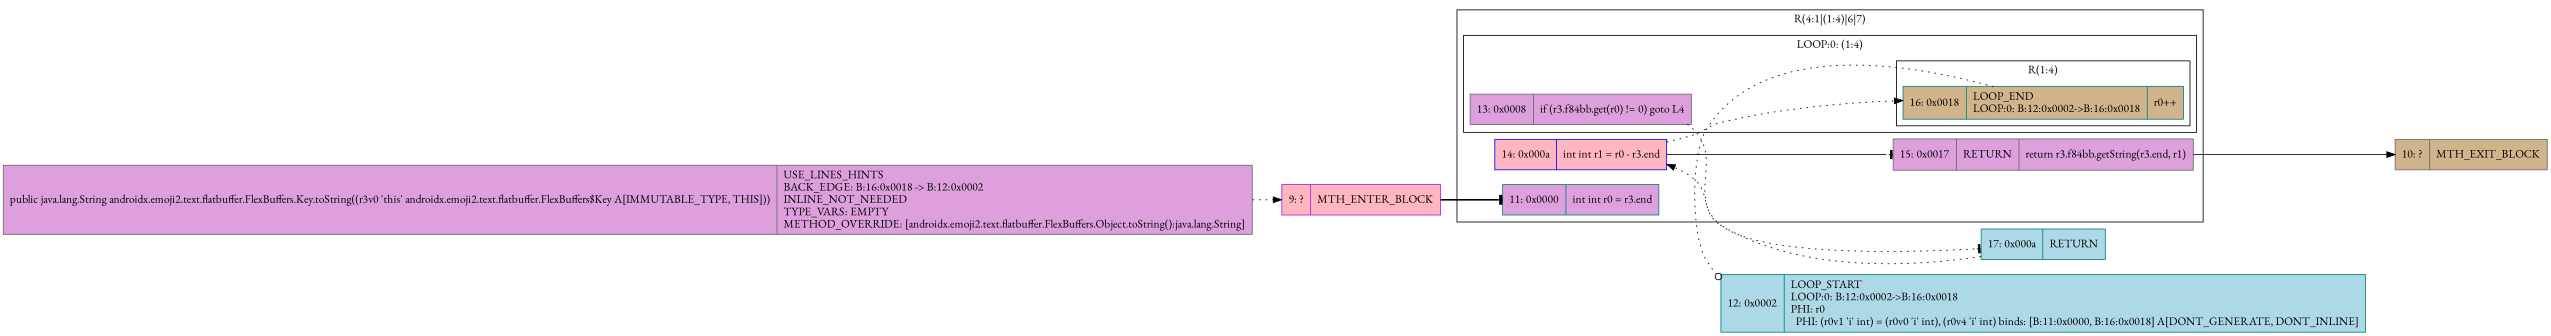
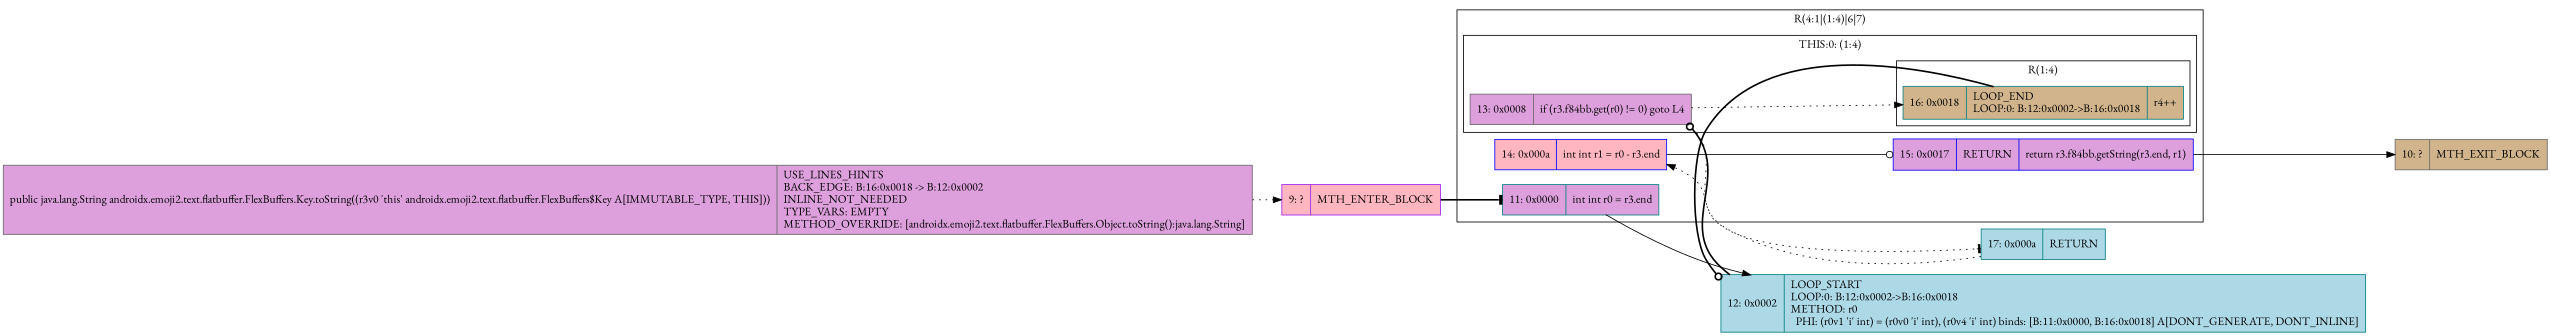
(1830, 45) -> (1830, 45)
(1767, 80) -> (1767, 80)
(2165, 102) -> (2165, 102)
(1778, 111) -> (1793, 106)
(1777, 155) -> (1777, 155)
(2043, 155) -> (2043, 155)
none -> (1703, 213)
none -> (1672, 249)
(1809, 309) -> (1826, 309)
